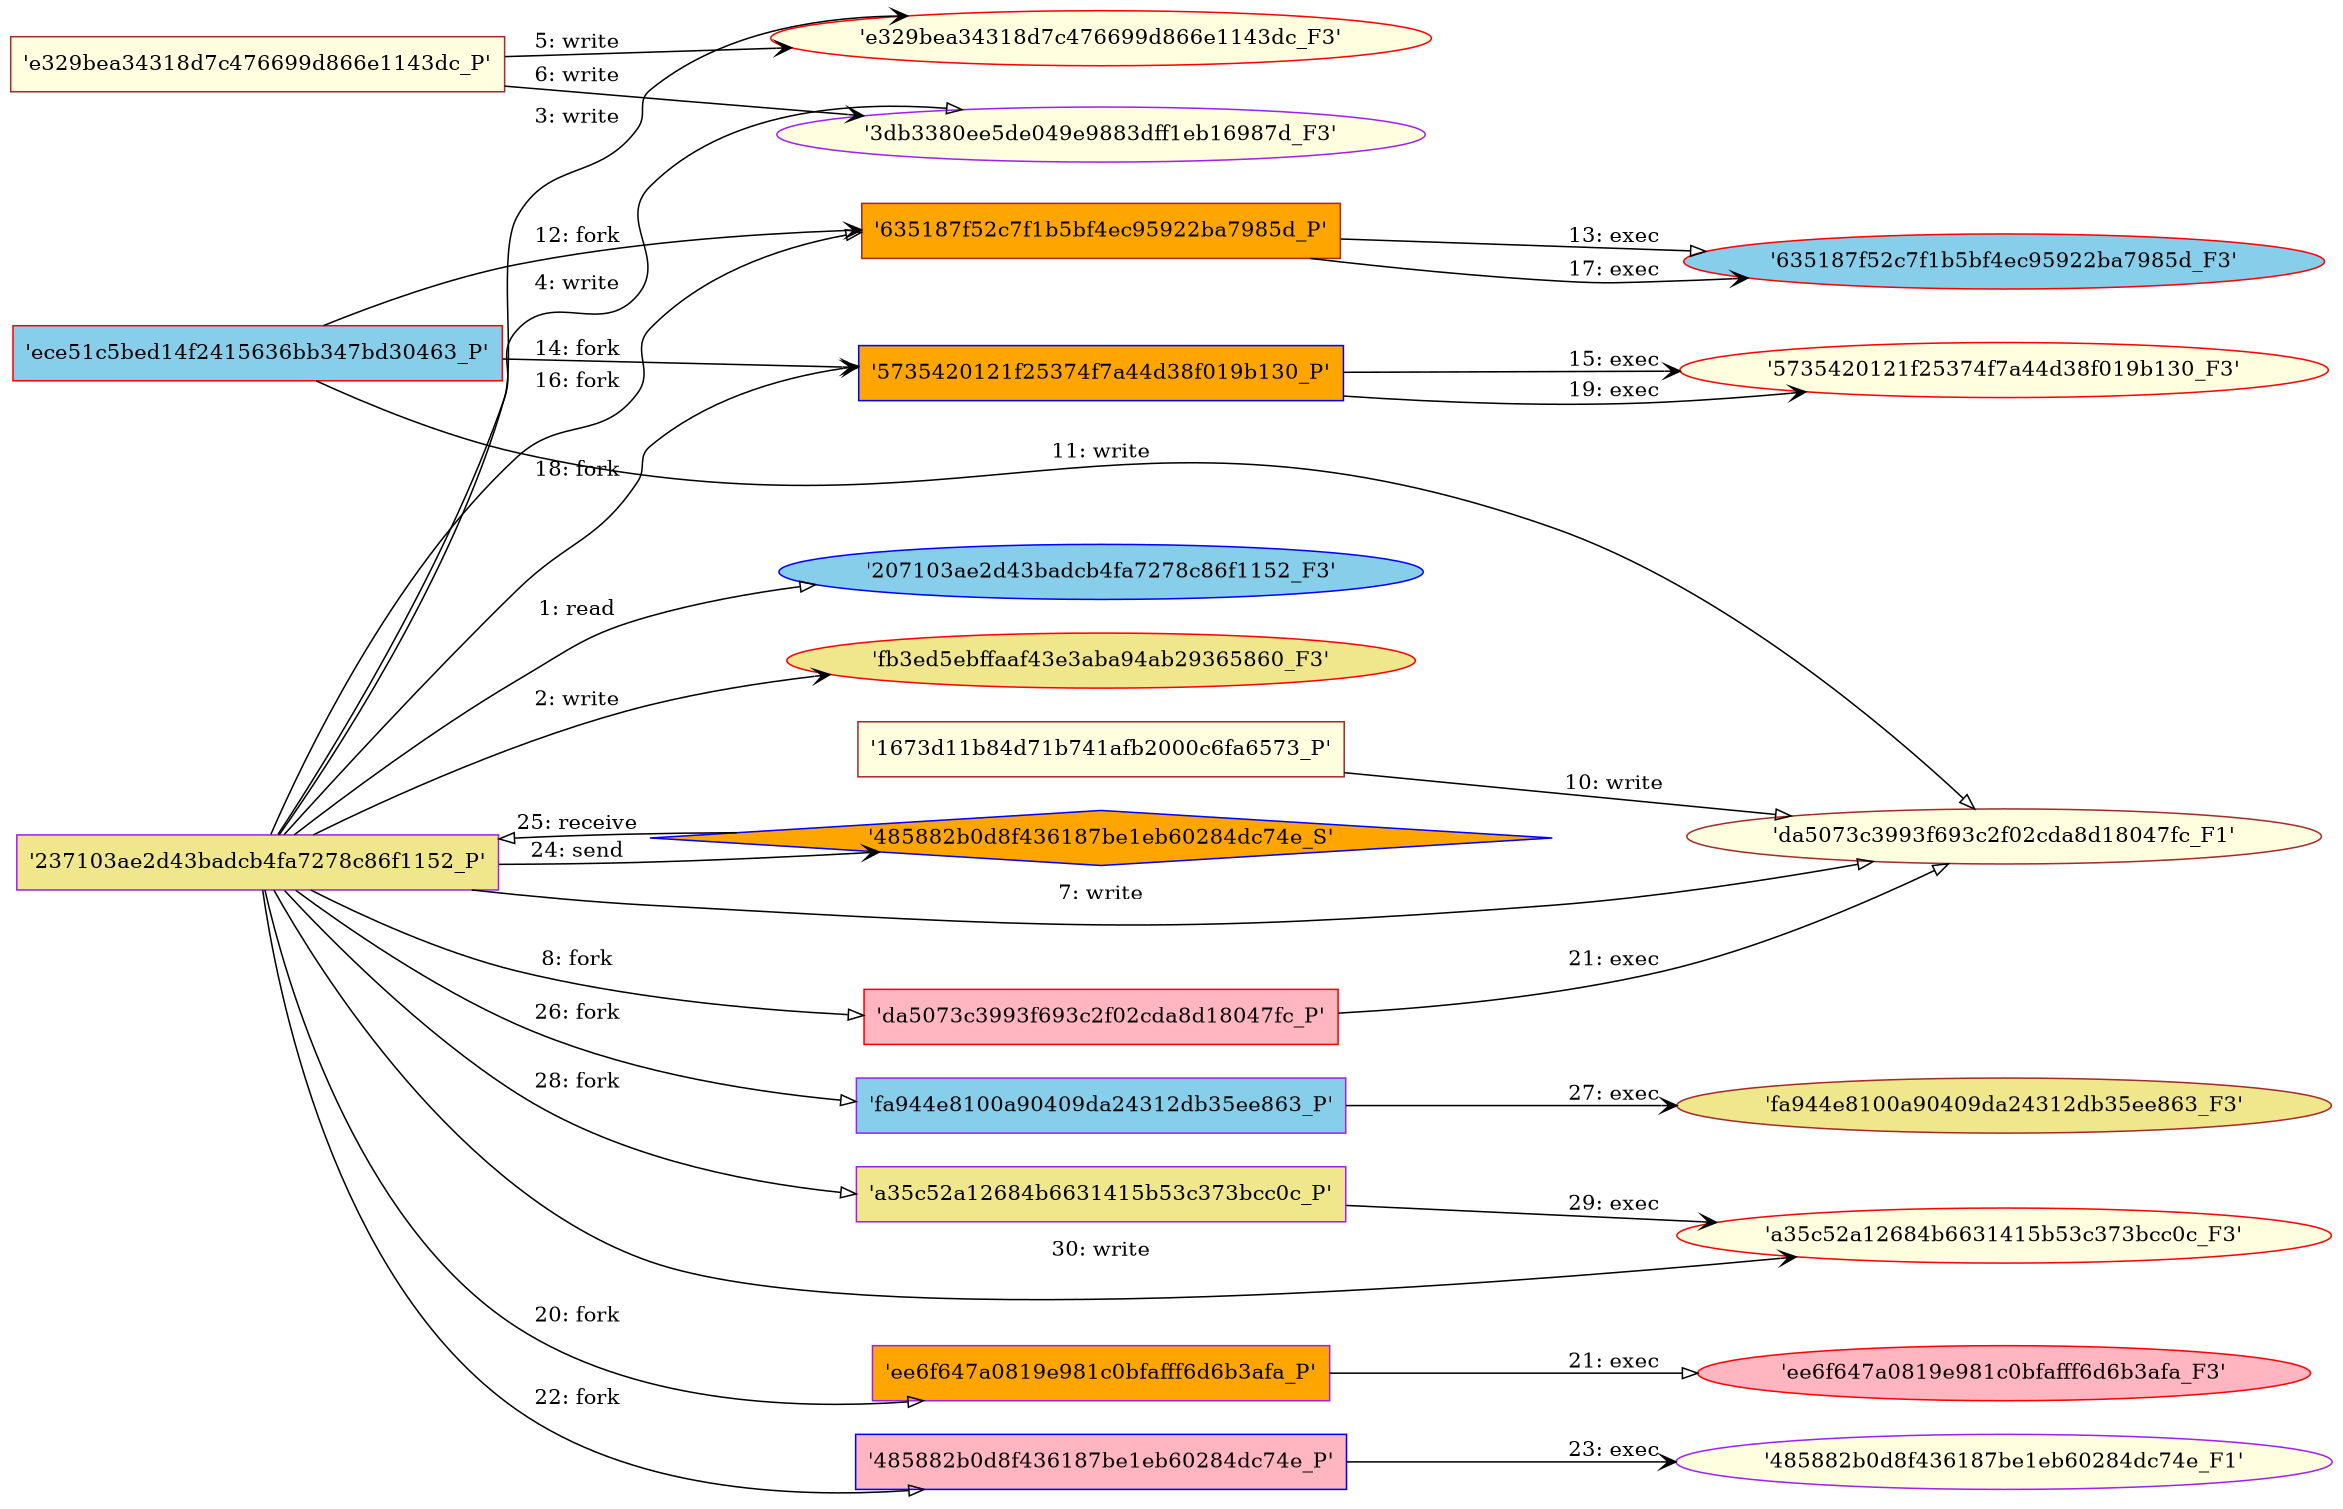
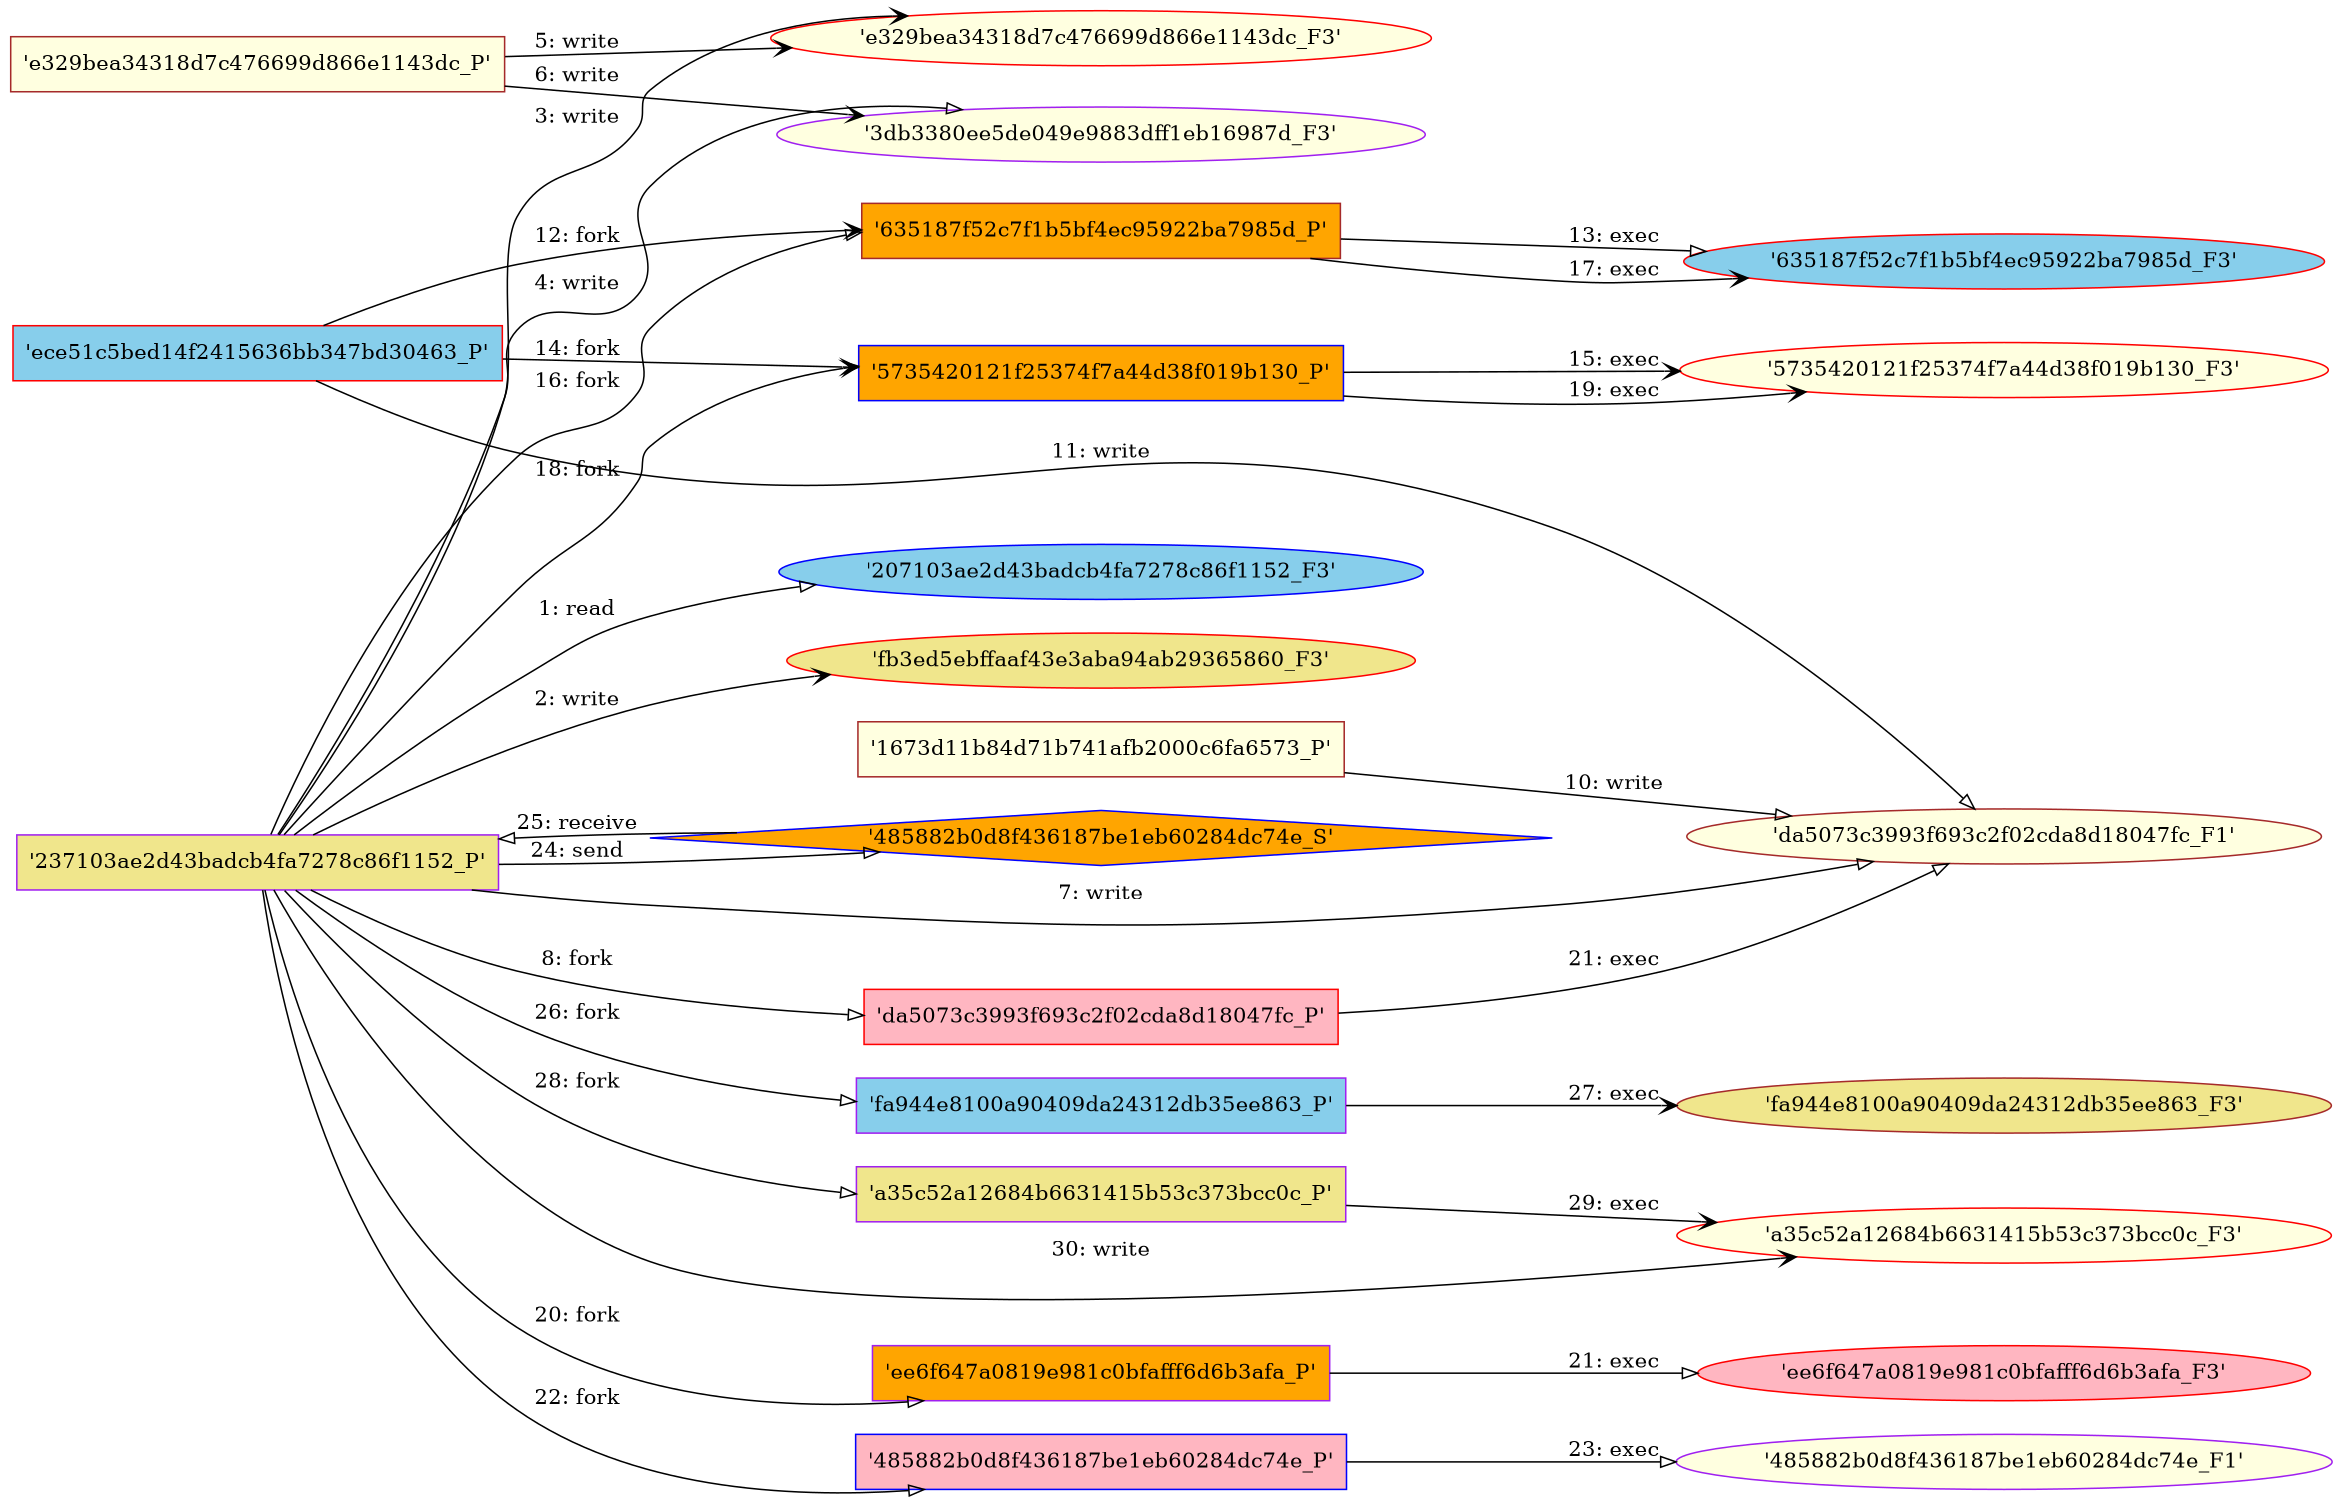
(682, 861) -> (682, 861)
(1504, 1462) -> (1504, 1462)
